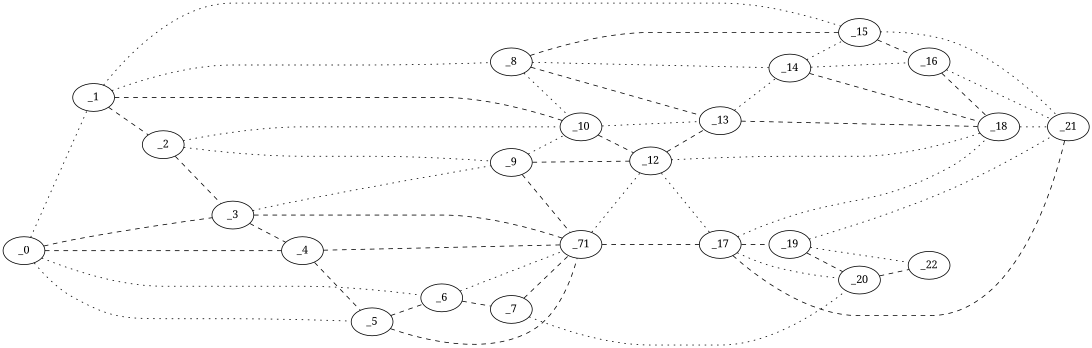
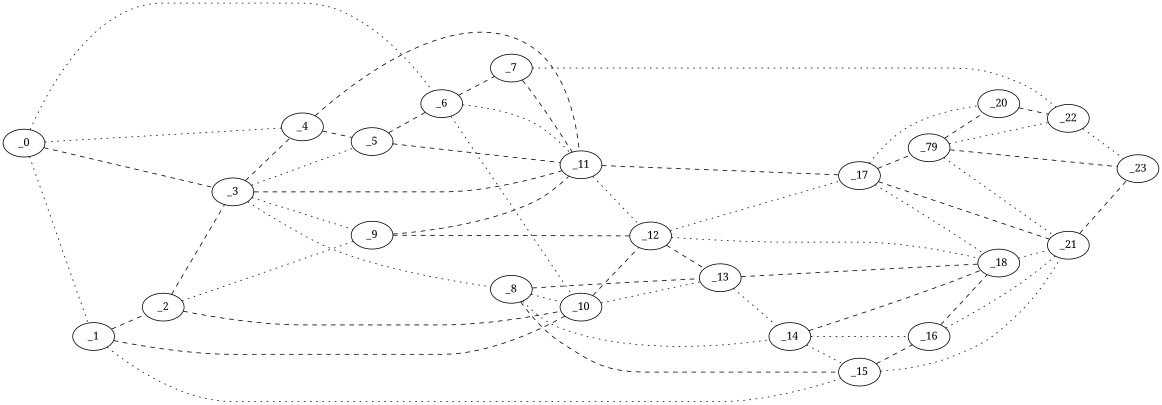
(299, 65) -> (364, 260)
(371, 127) -> (372, 325)
(546, 145) -> (511, 205)
none -> (1138, 169)
(581, 244) -> (581, 165)
(790, 244) -> (929, 148)
(163, 251) -> (163, 135)
(184, 319) -> (303, 167)
(692, 345) -> (799, 68)
